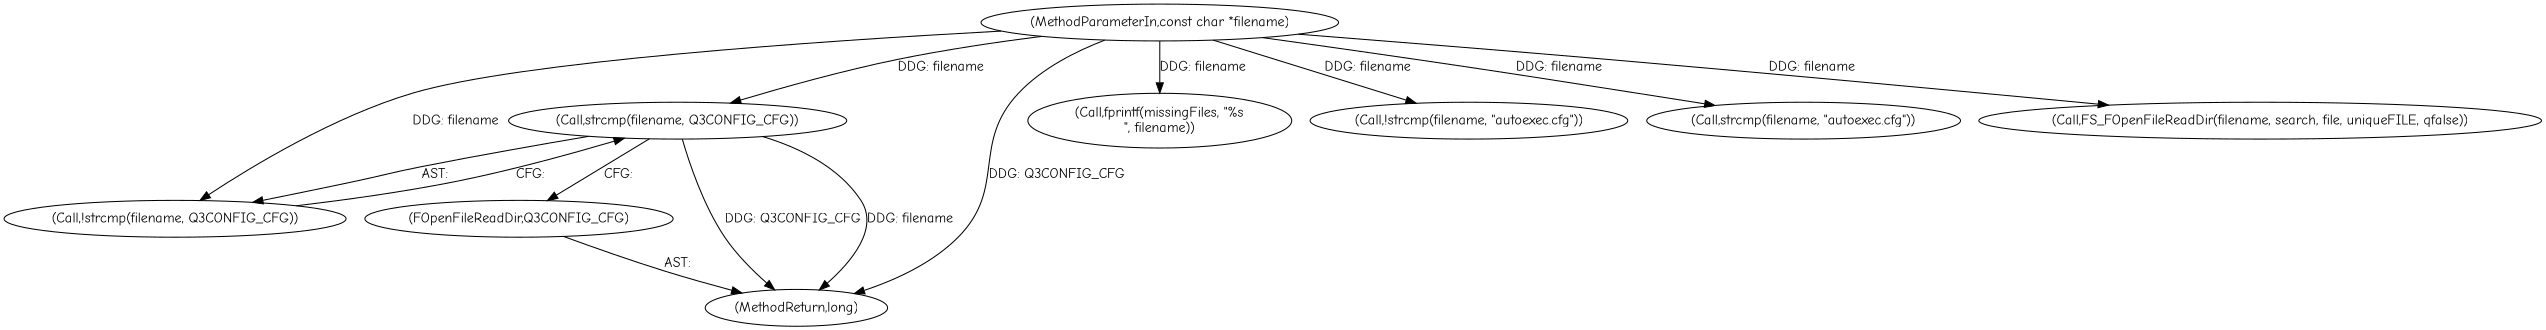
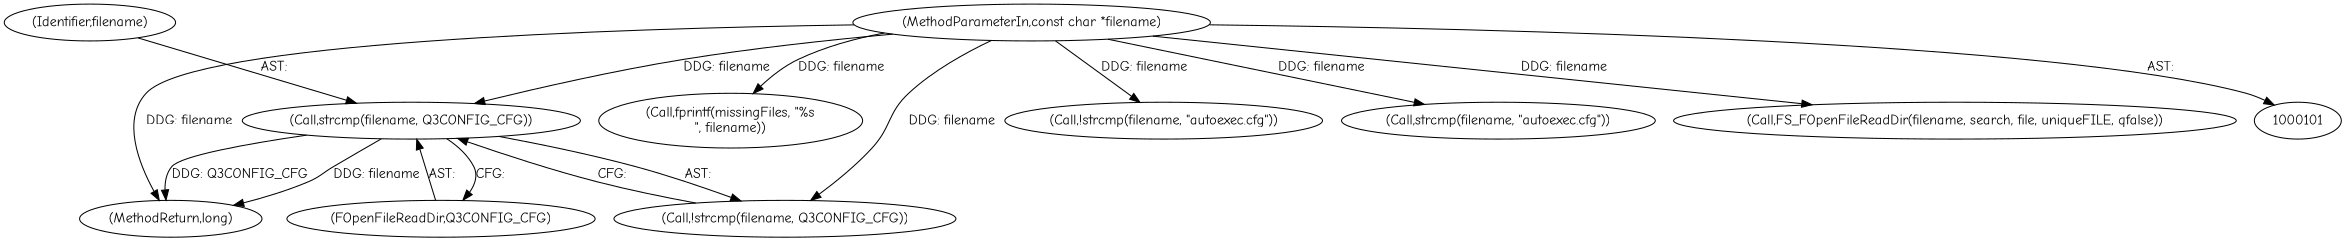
none -> (90, 23)
none -> (2298, 121)
(1057, 174) -> (190, 121)
(647, 265) -> (428, 175)
